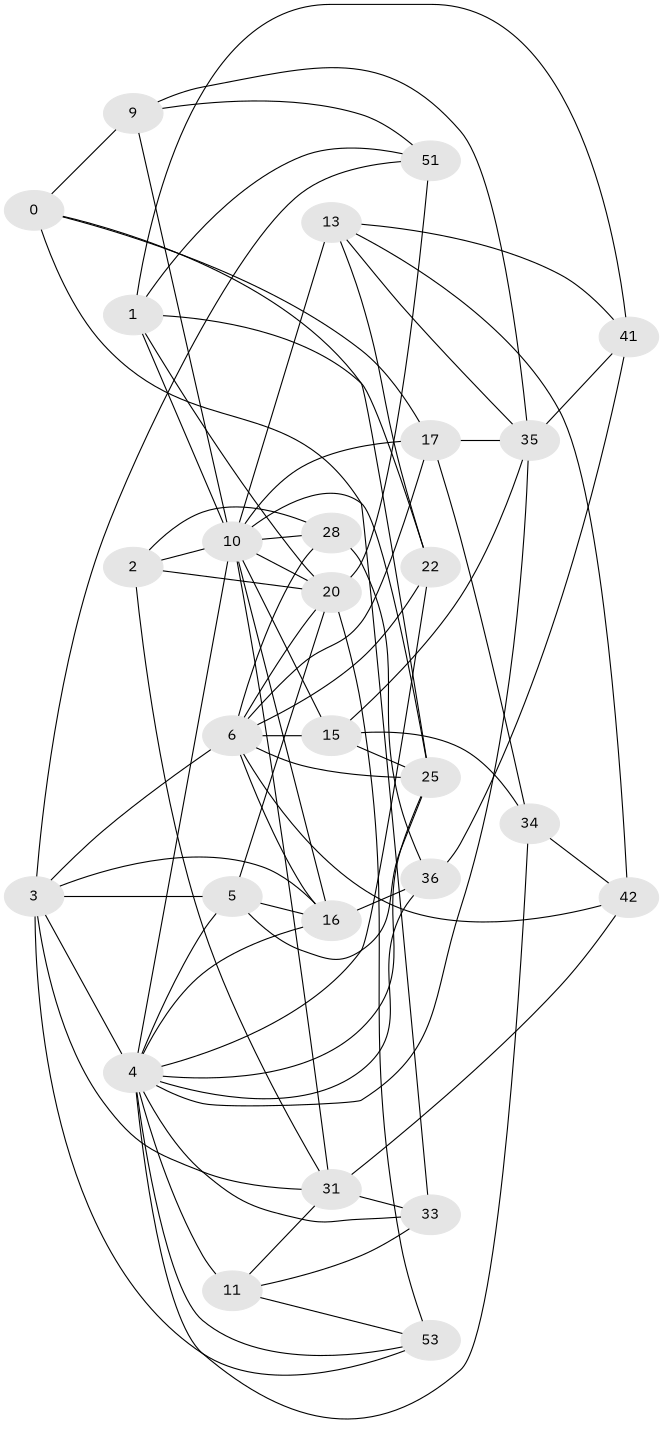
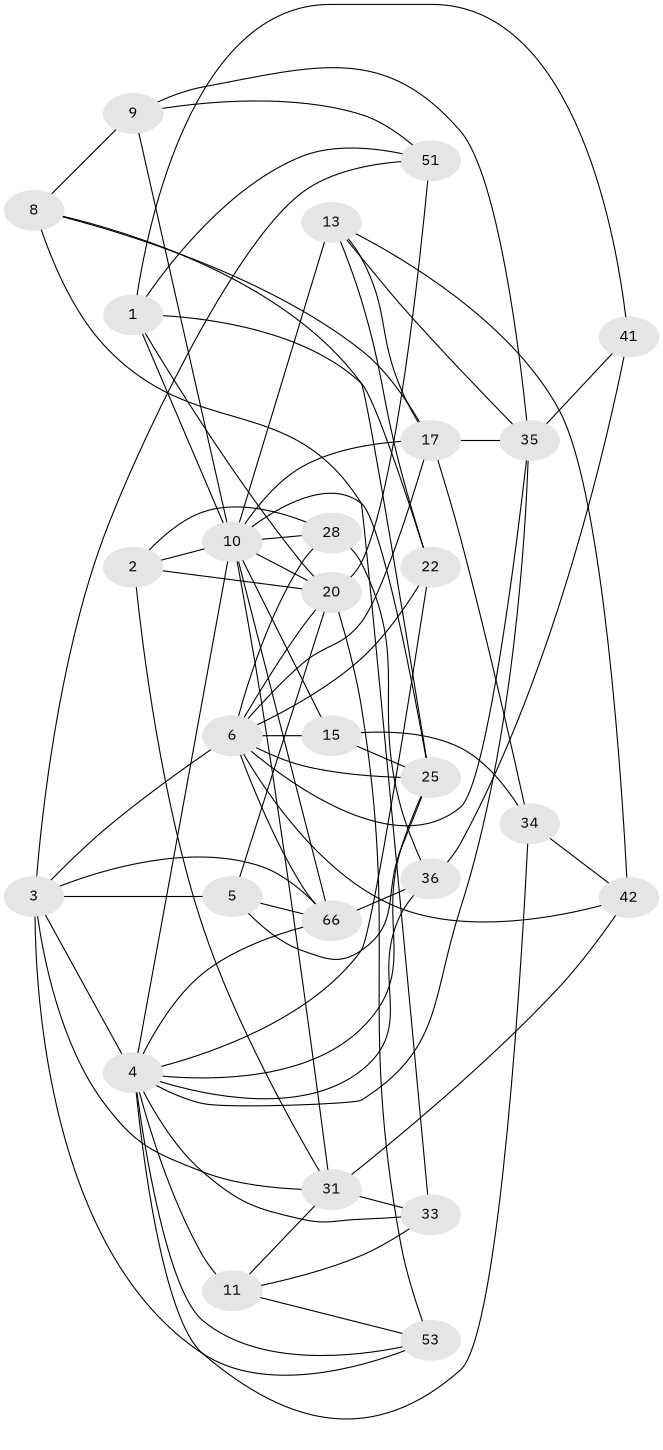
(34, 210) -> (34, 210)
(490, 247) -> (384, 330)
(456, 603) -> (482, 751)
(332, 921) -> (332, 921)
(175, 981) -> none
